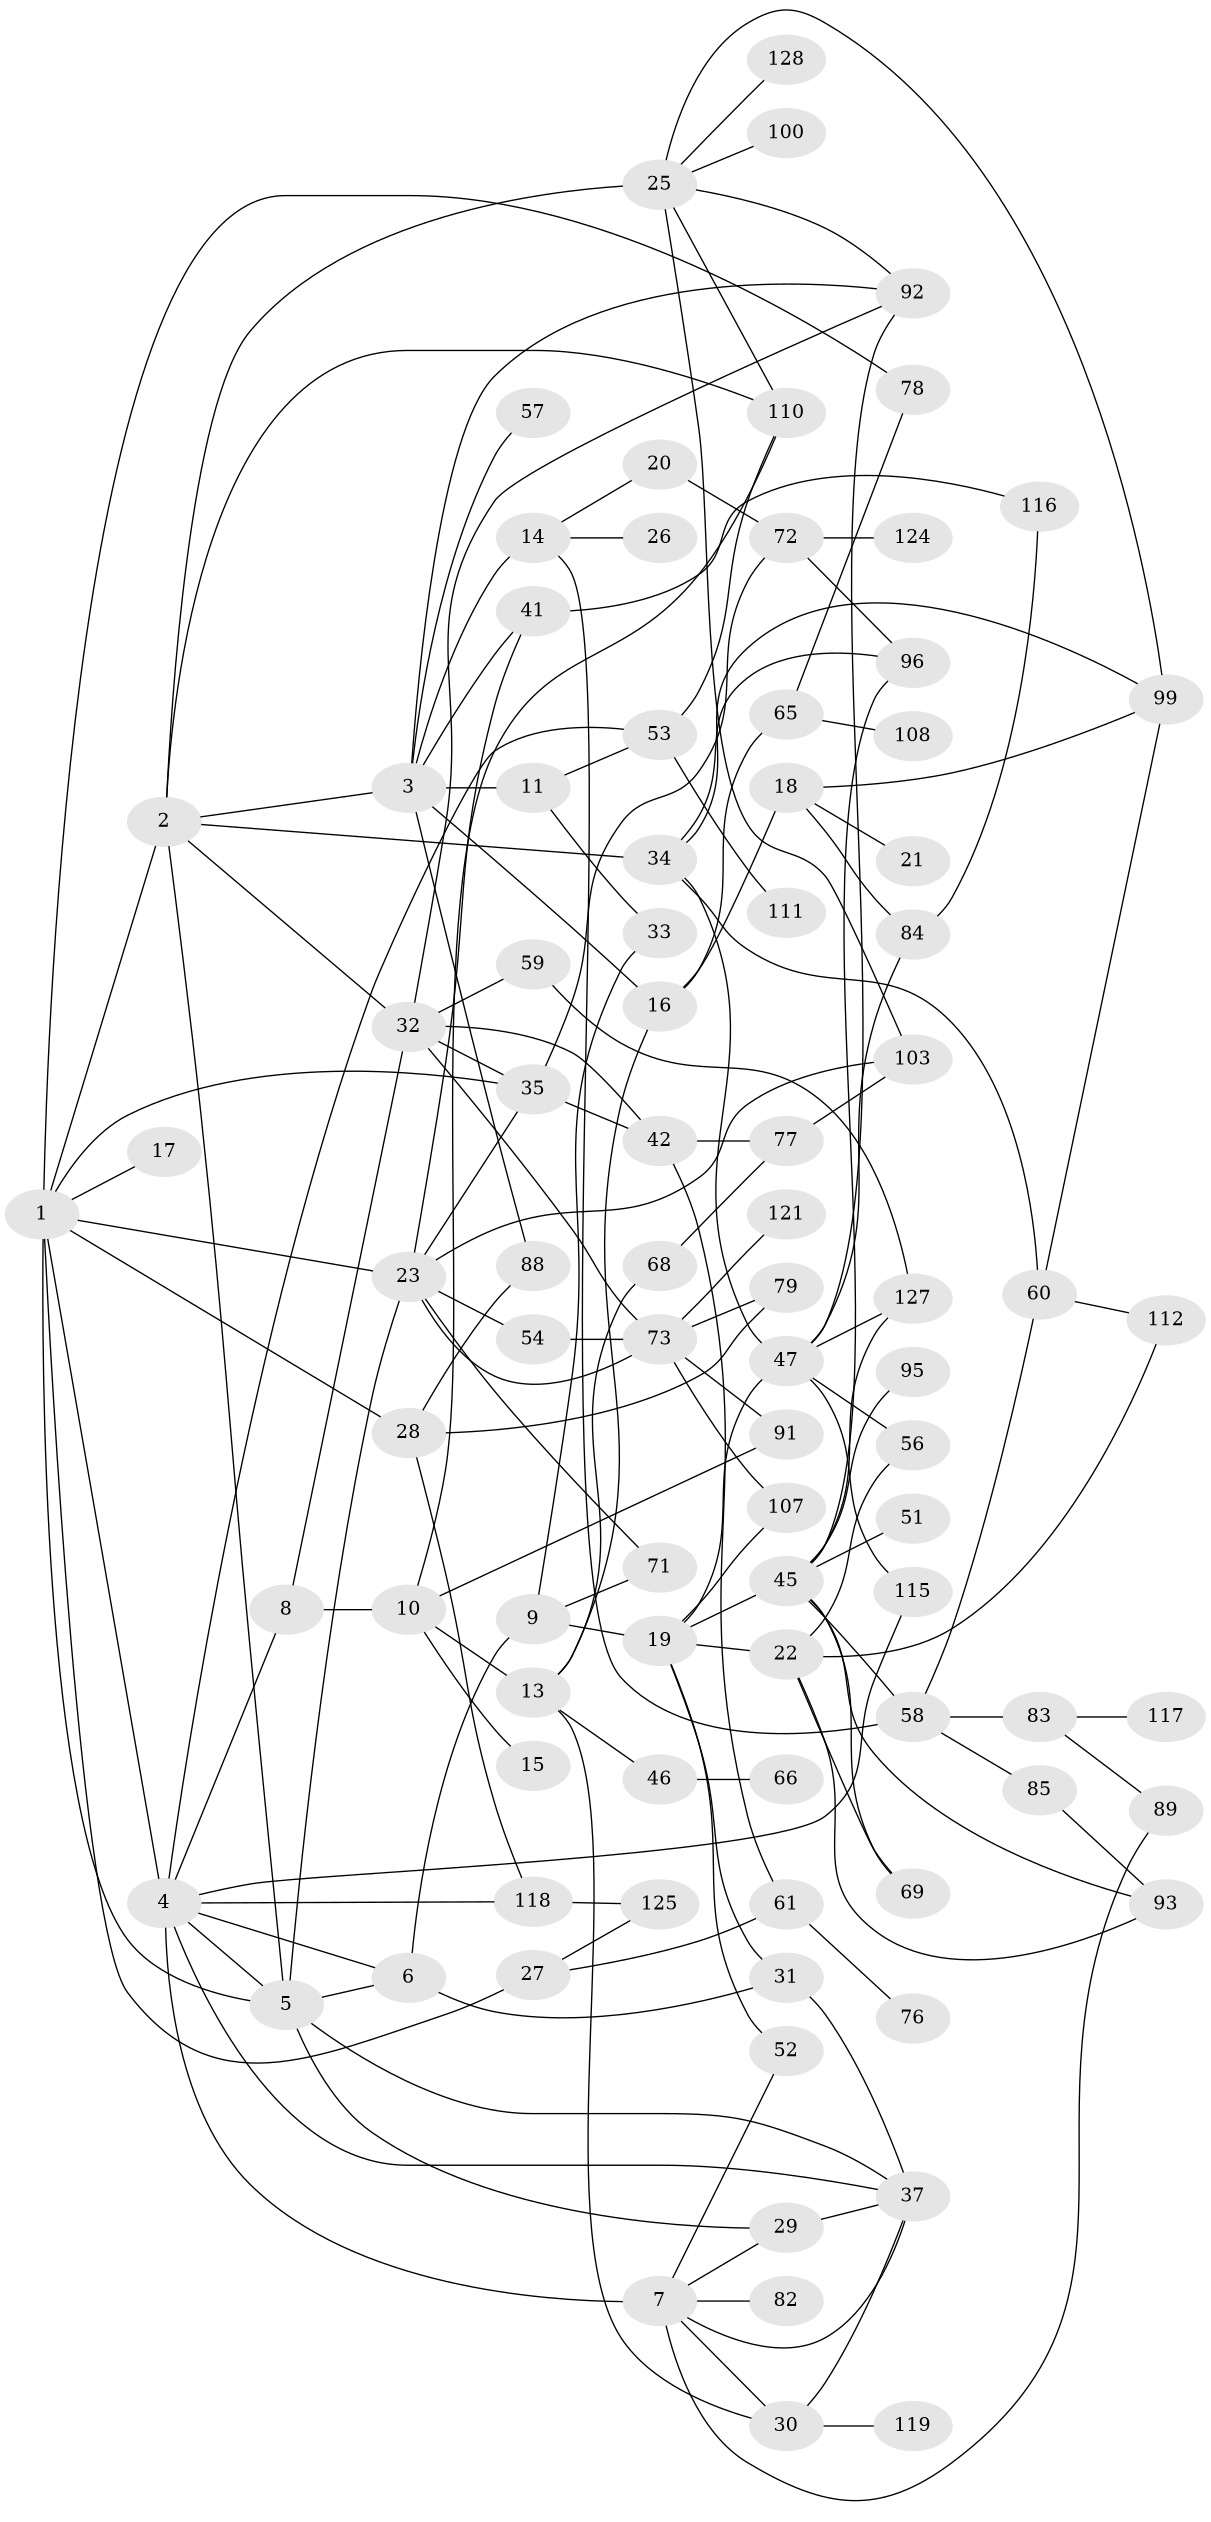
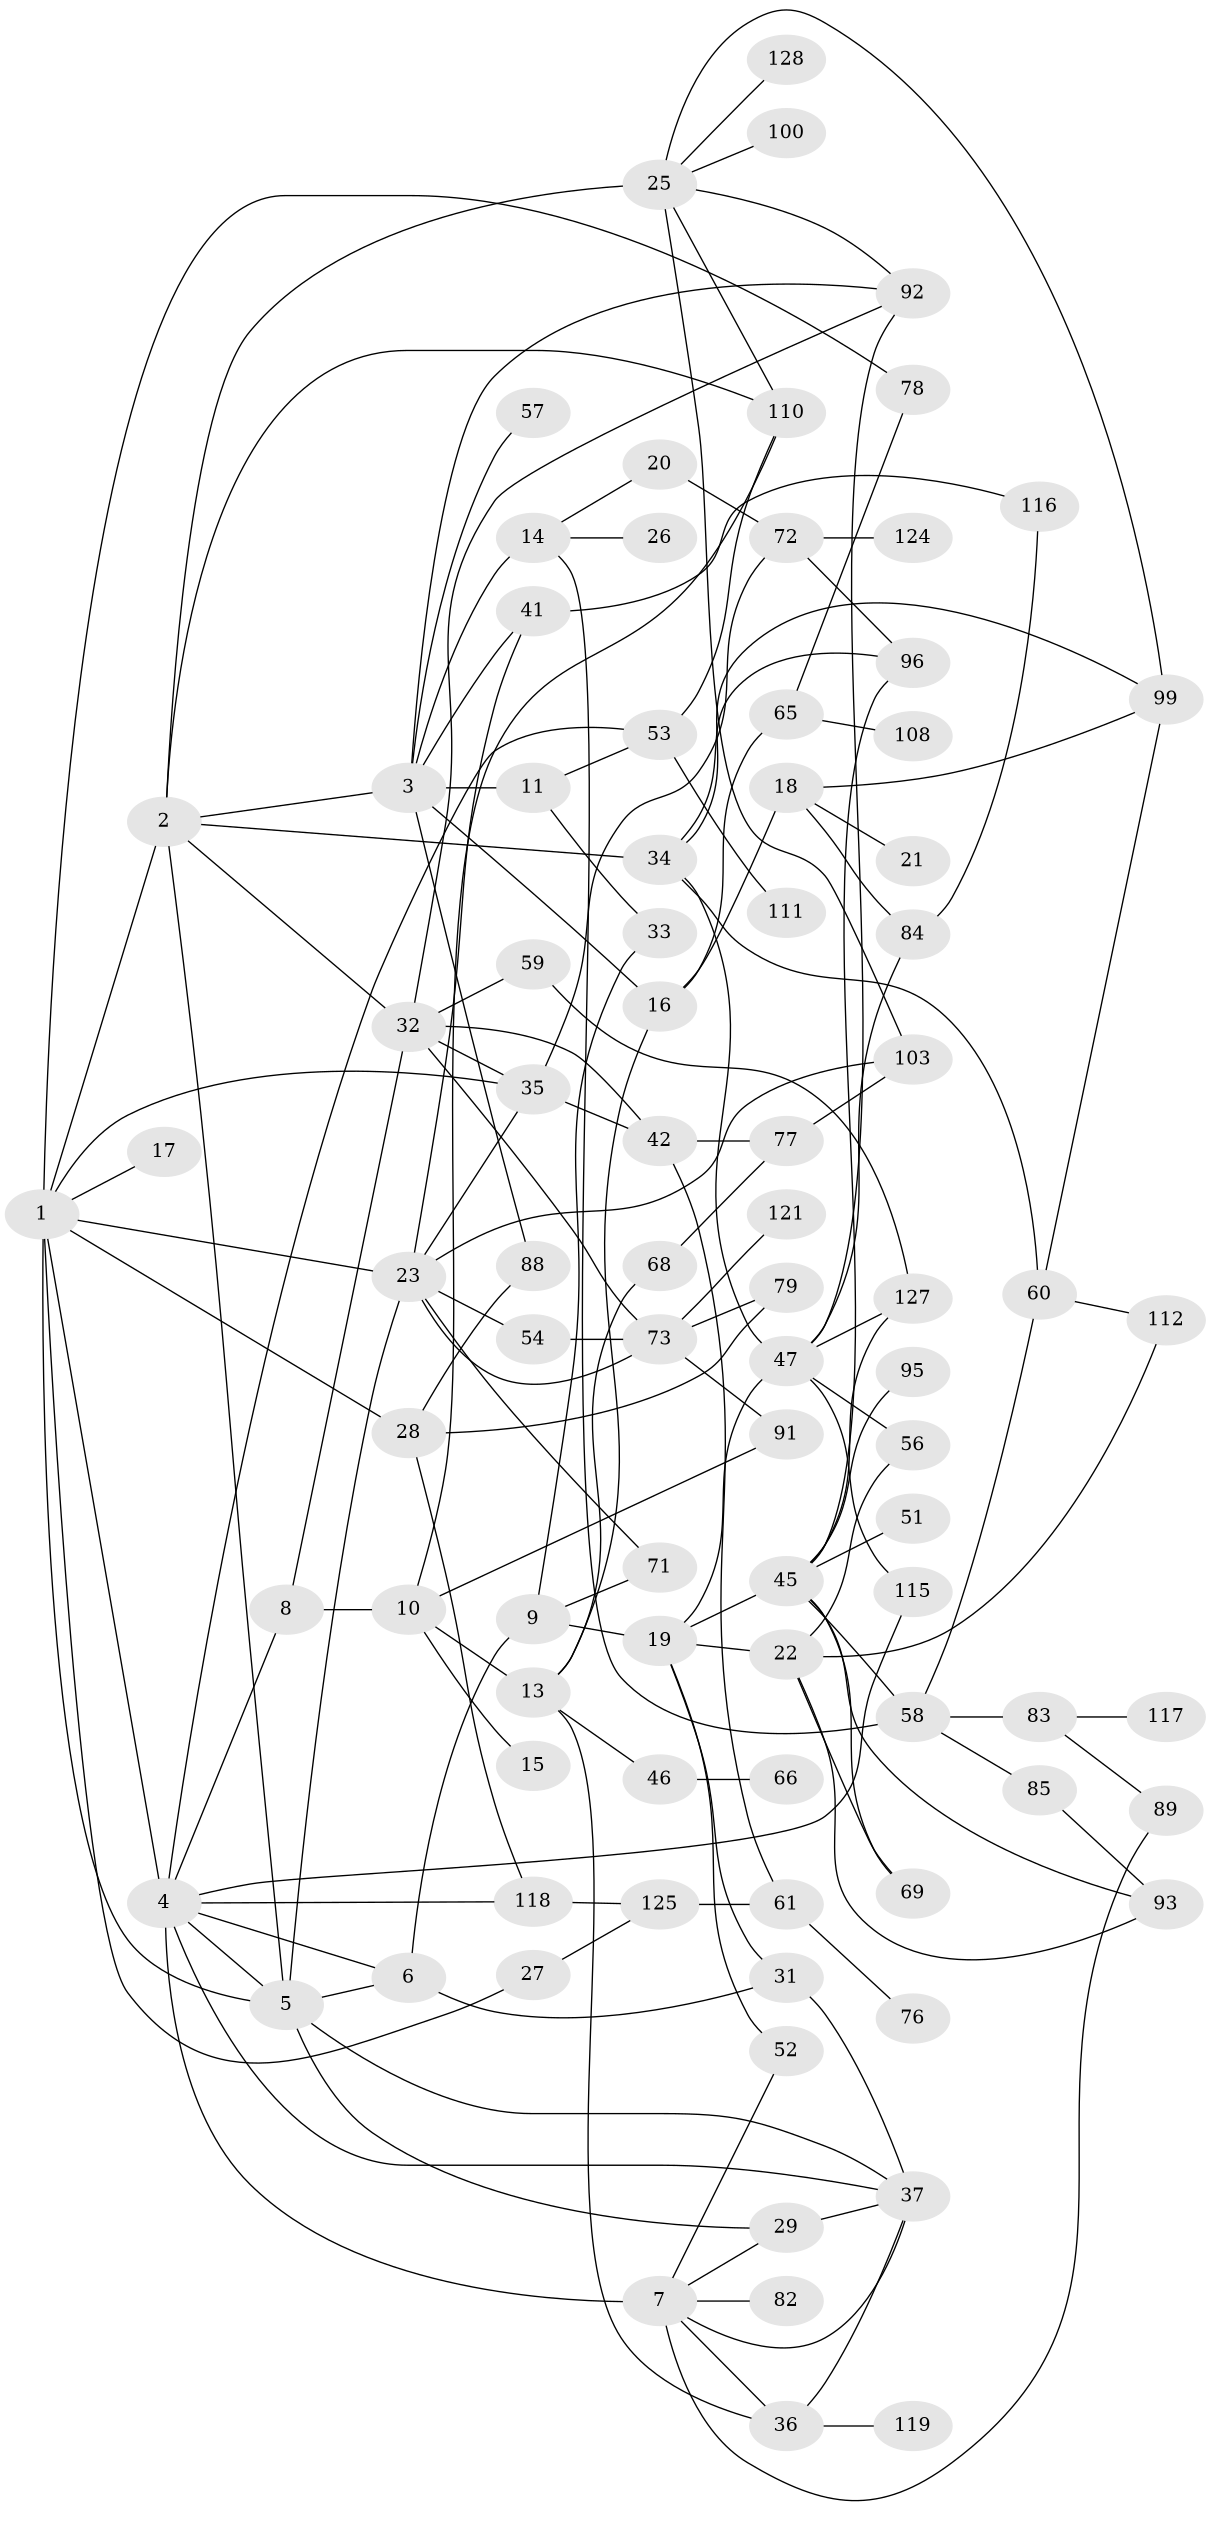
(786, 1508) -> none
(665, 1951) -> (724, 1904)
(786, 2426) -> (786, 2426)
